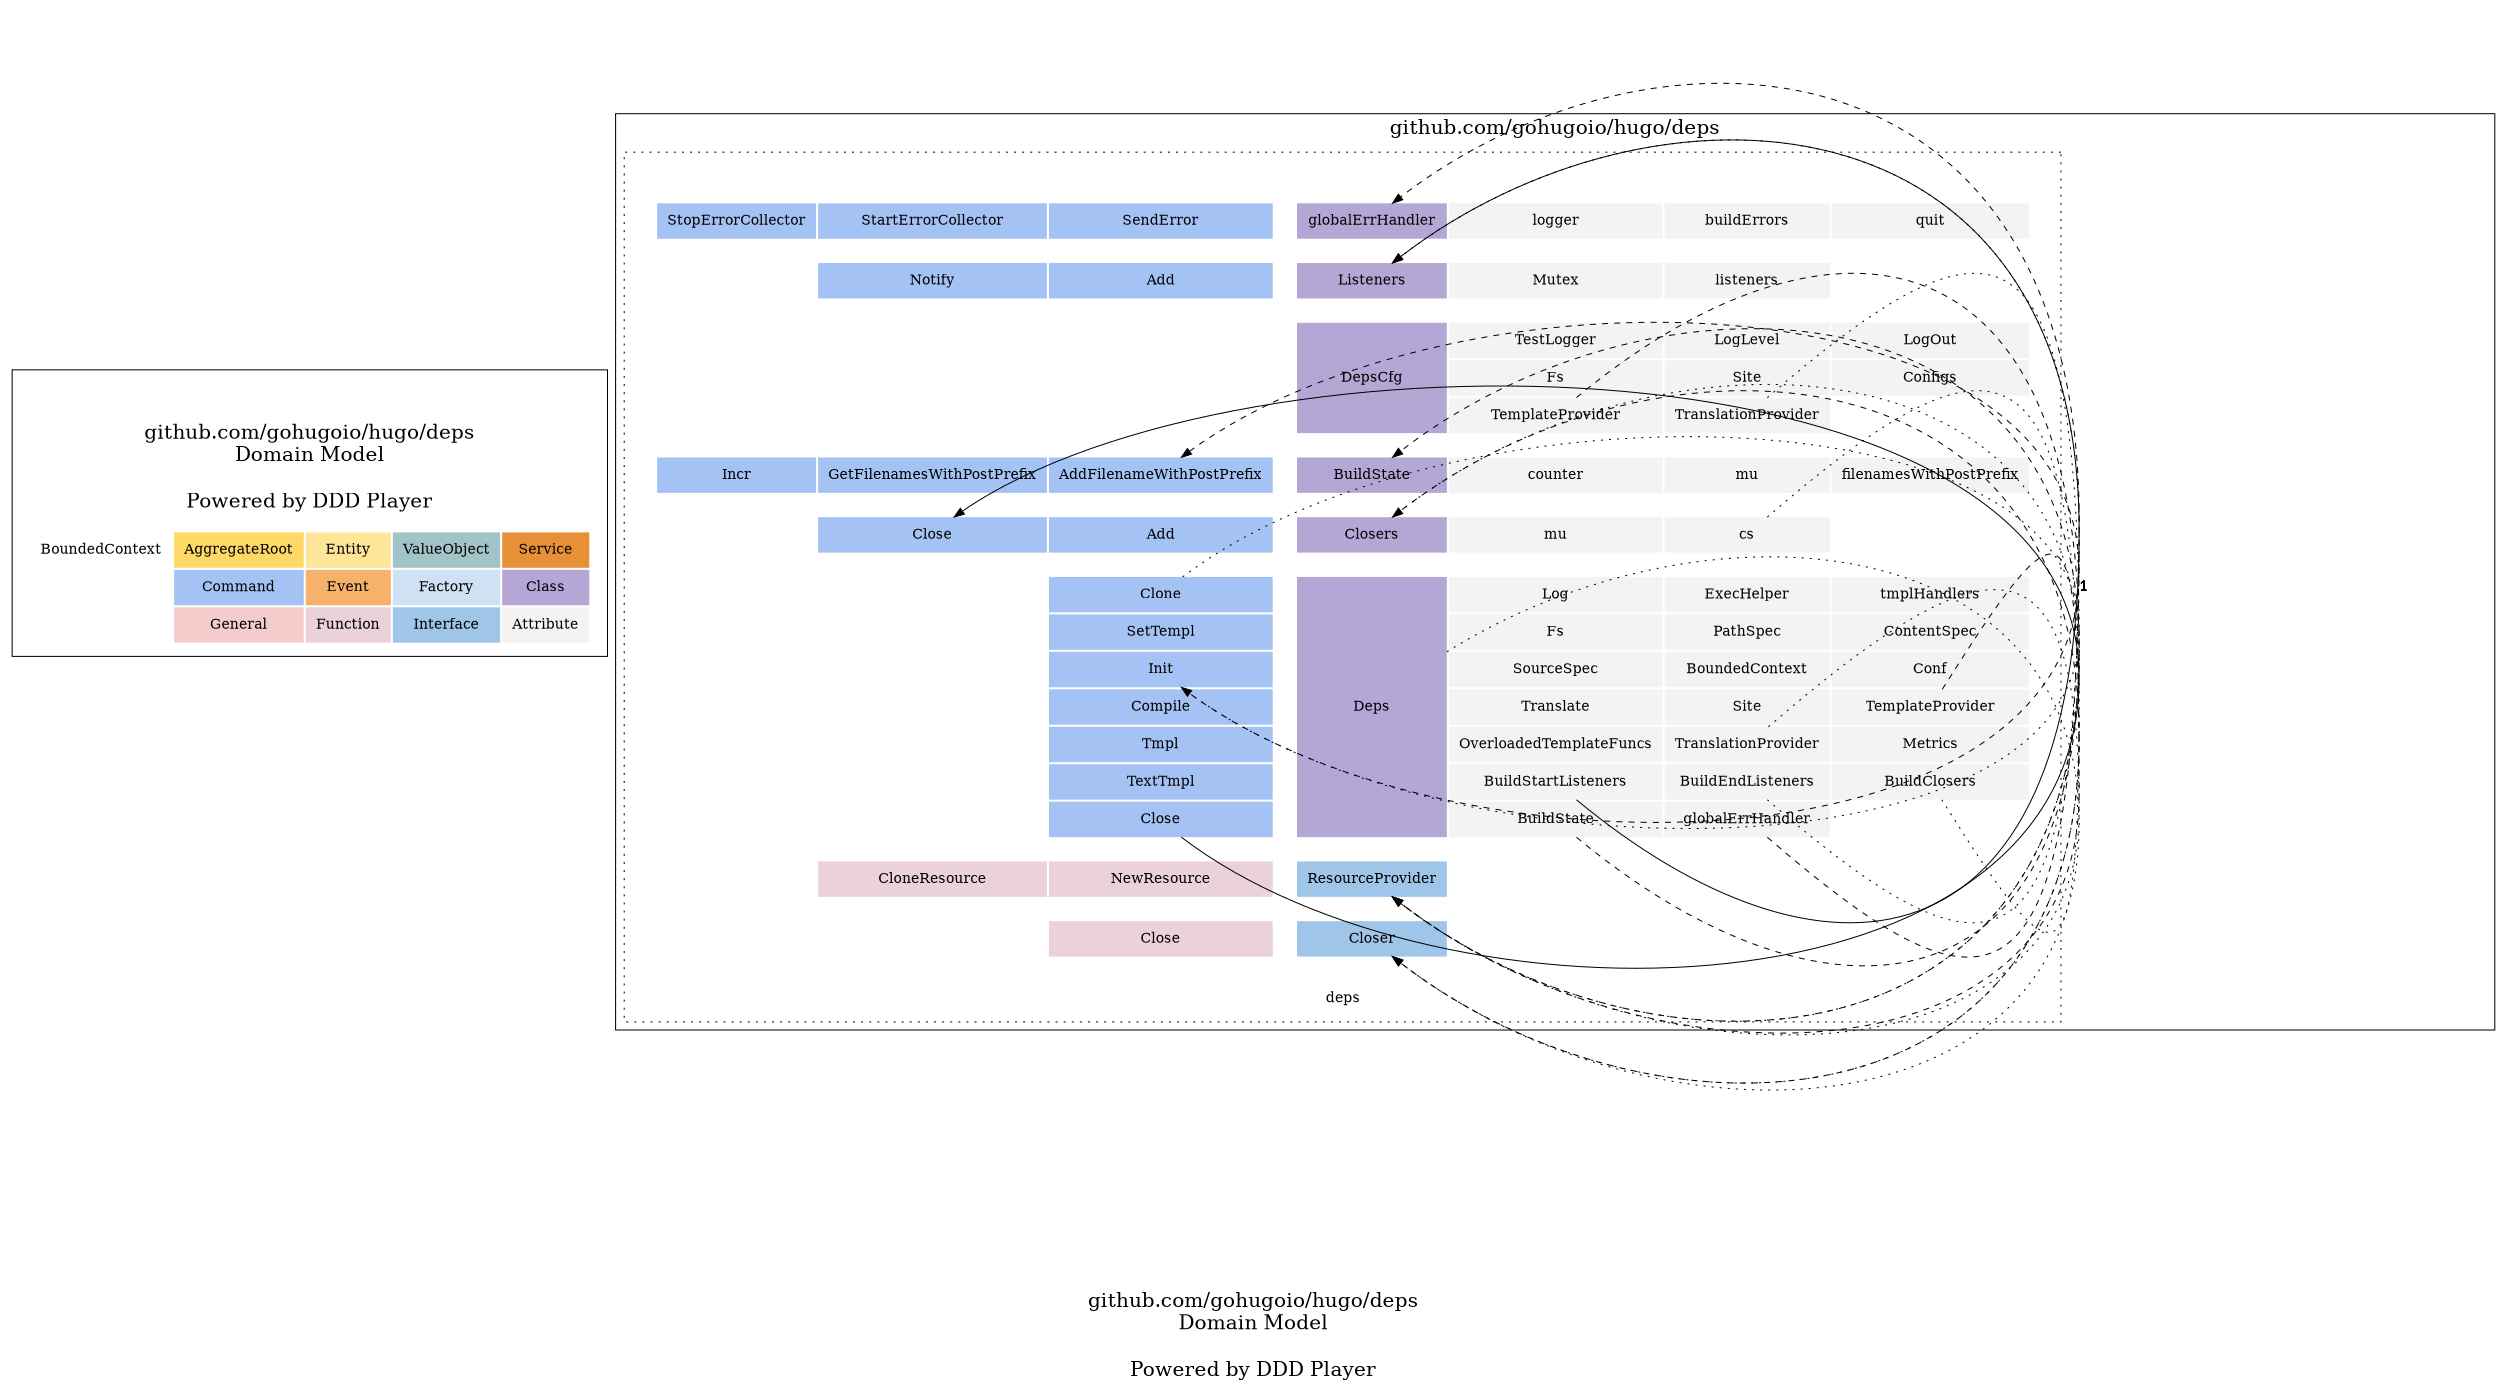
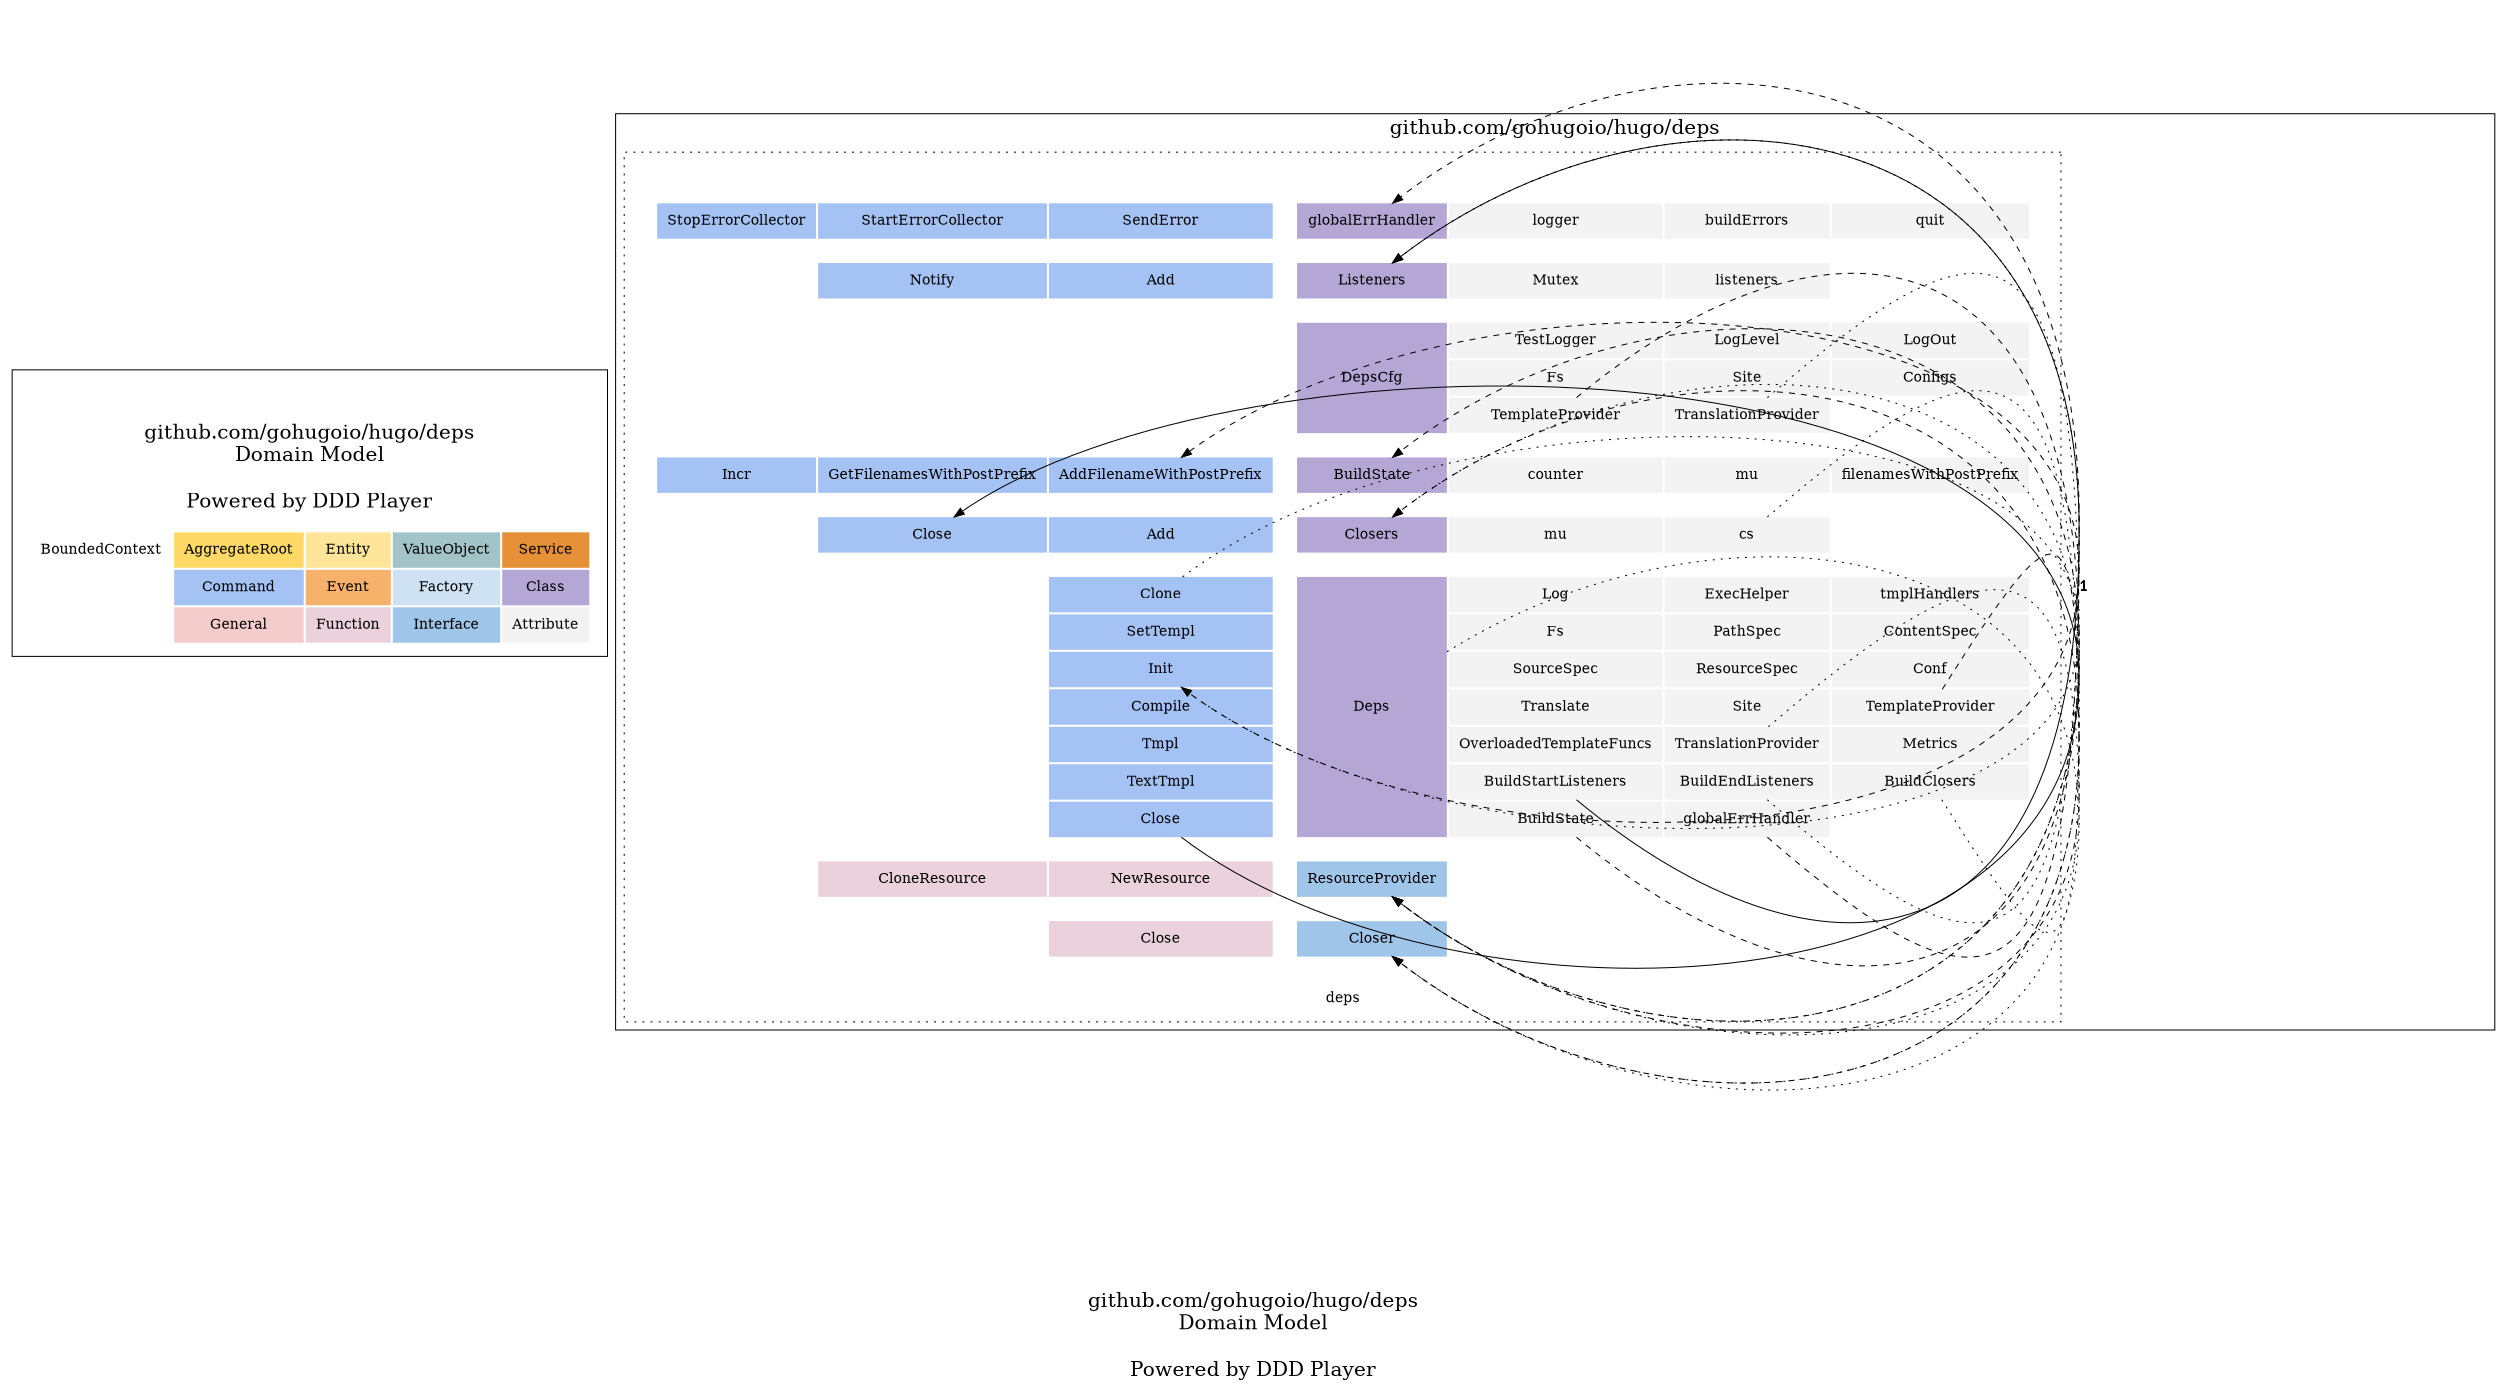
(1747, 669) -> (1747, 669)
